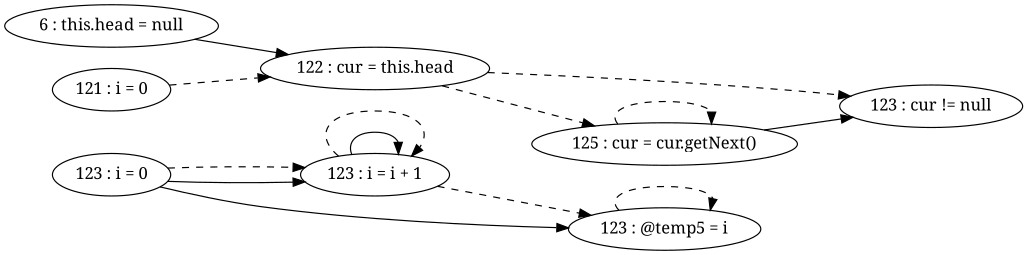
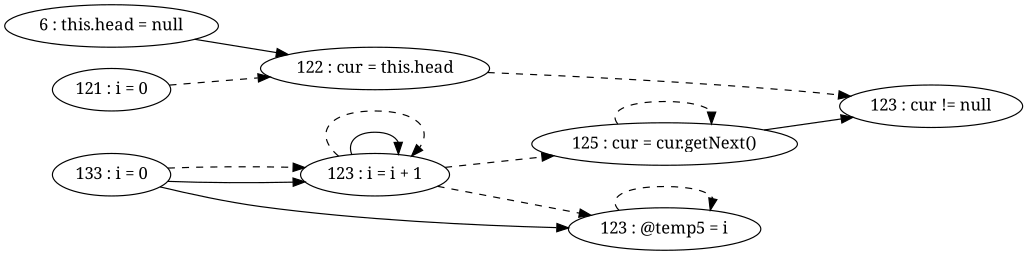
(512, 104) -> (493, 162)
(112, 175) -> (112, 175)
